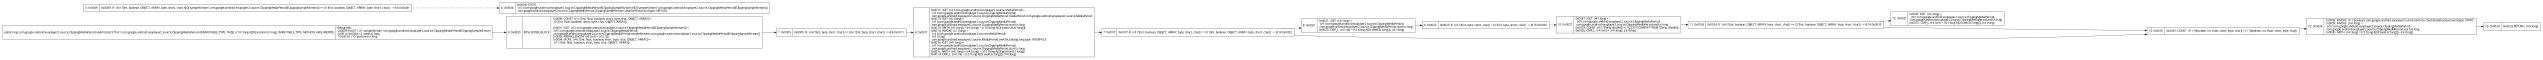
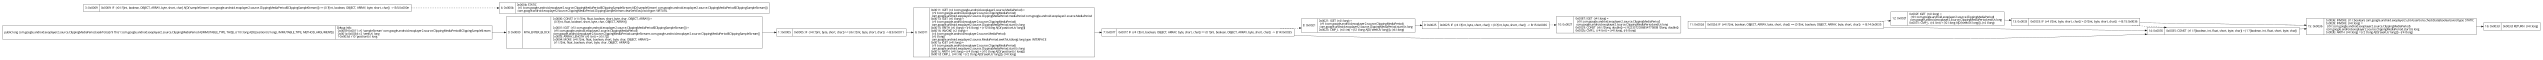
none -> (2076, 22)
(1683, 25) -> none
